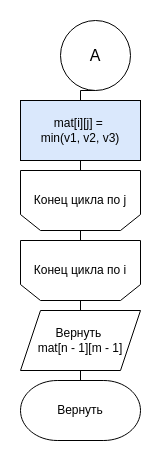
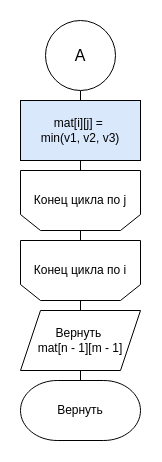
(96, 56) -> (81, 56)
